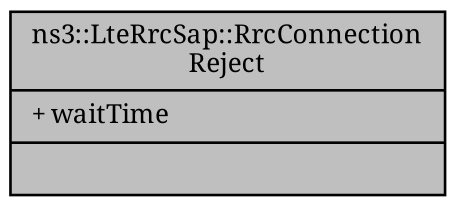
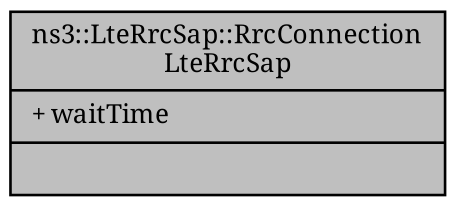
(228, 64) -> (228, 64)
